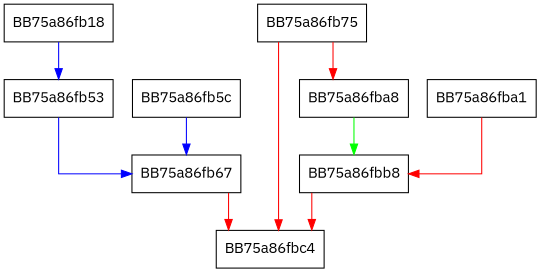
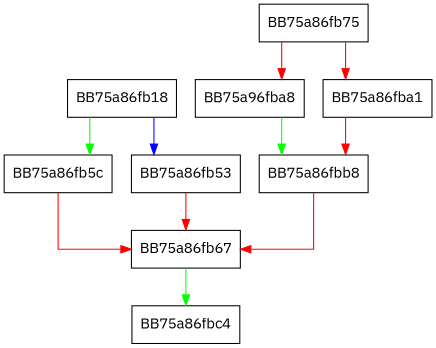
(354, 98) -> (250, 98)
none -> (90, 131)
(186, 131) -> (61, 249)
(279, 131) -> (346, 55)
(62, 174) -> (186, 206)
(229, 206) -> (186, 282)
(312, 206) -> (310, 249)
